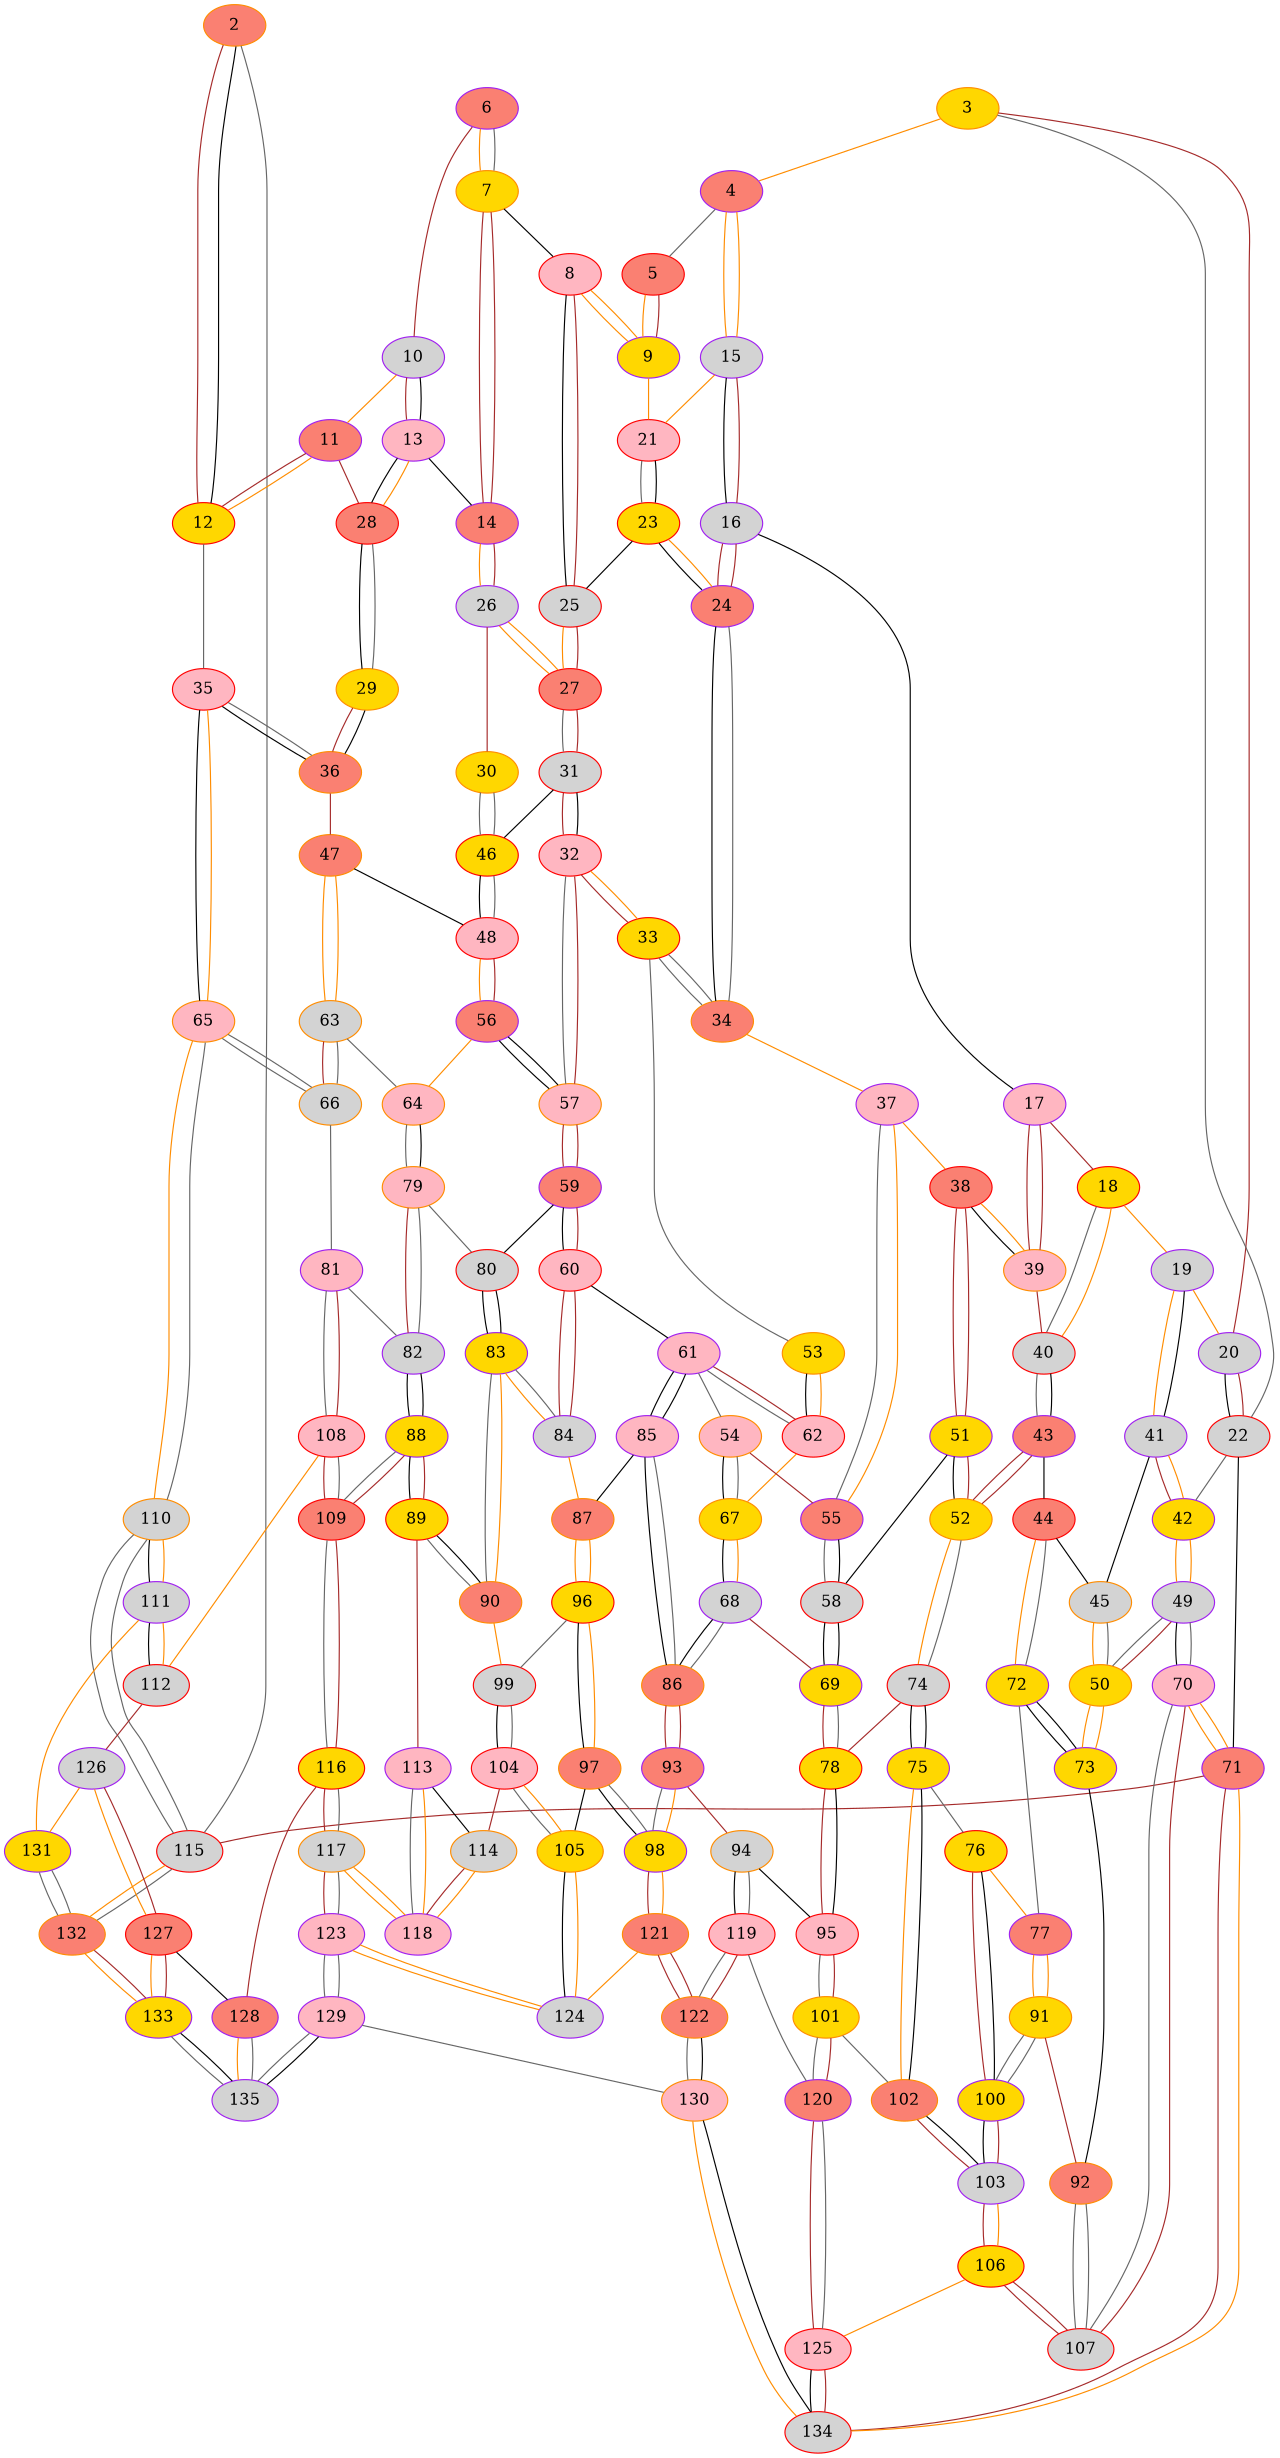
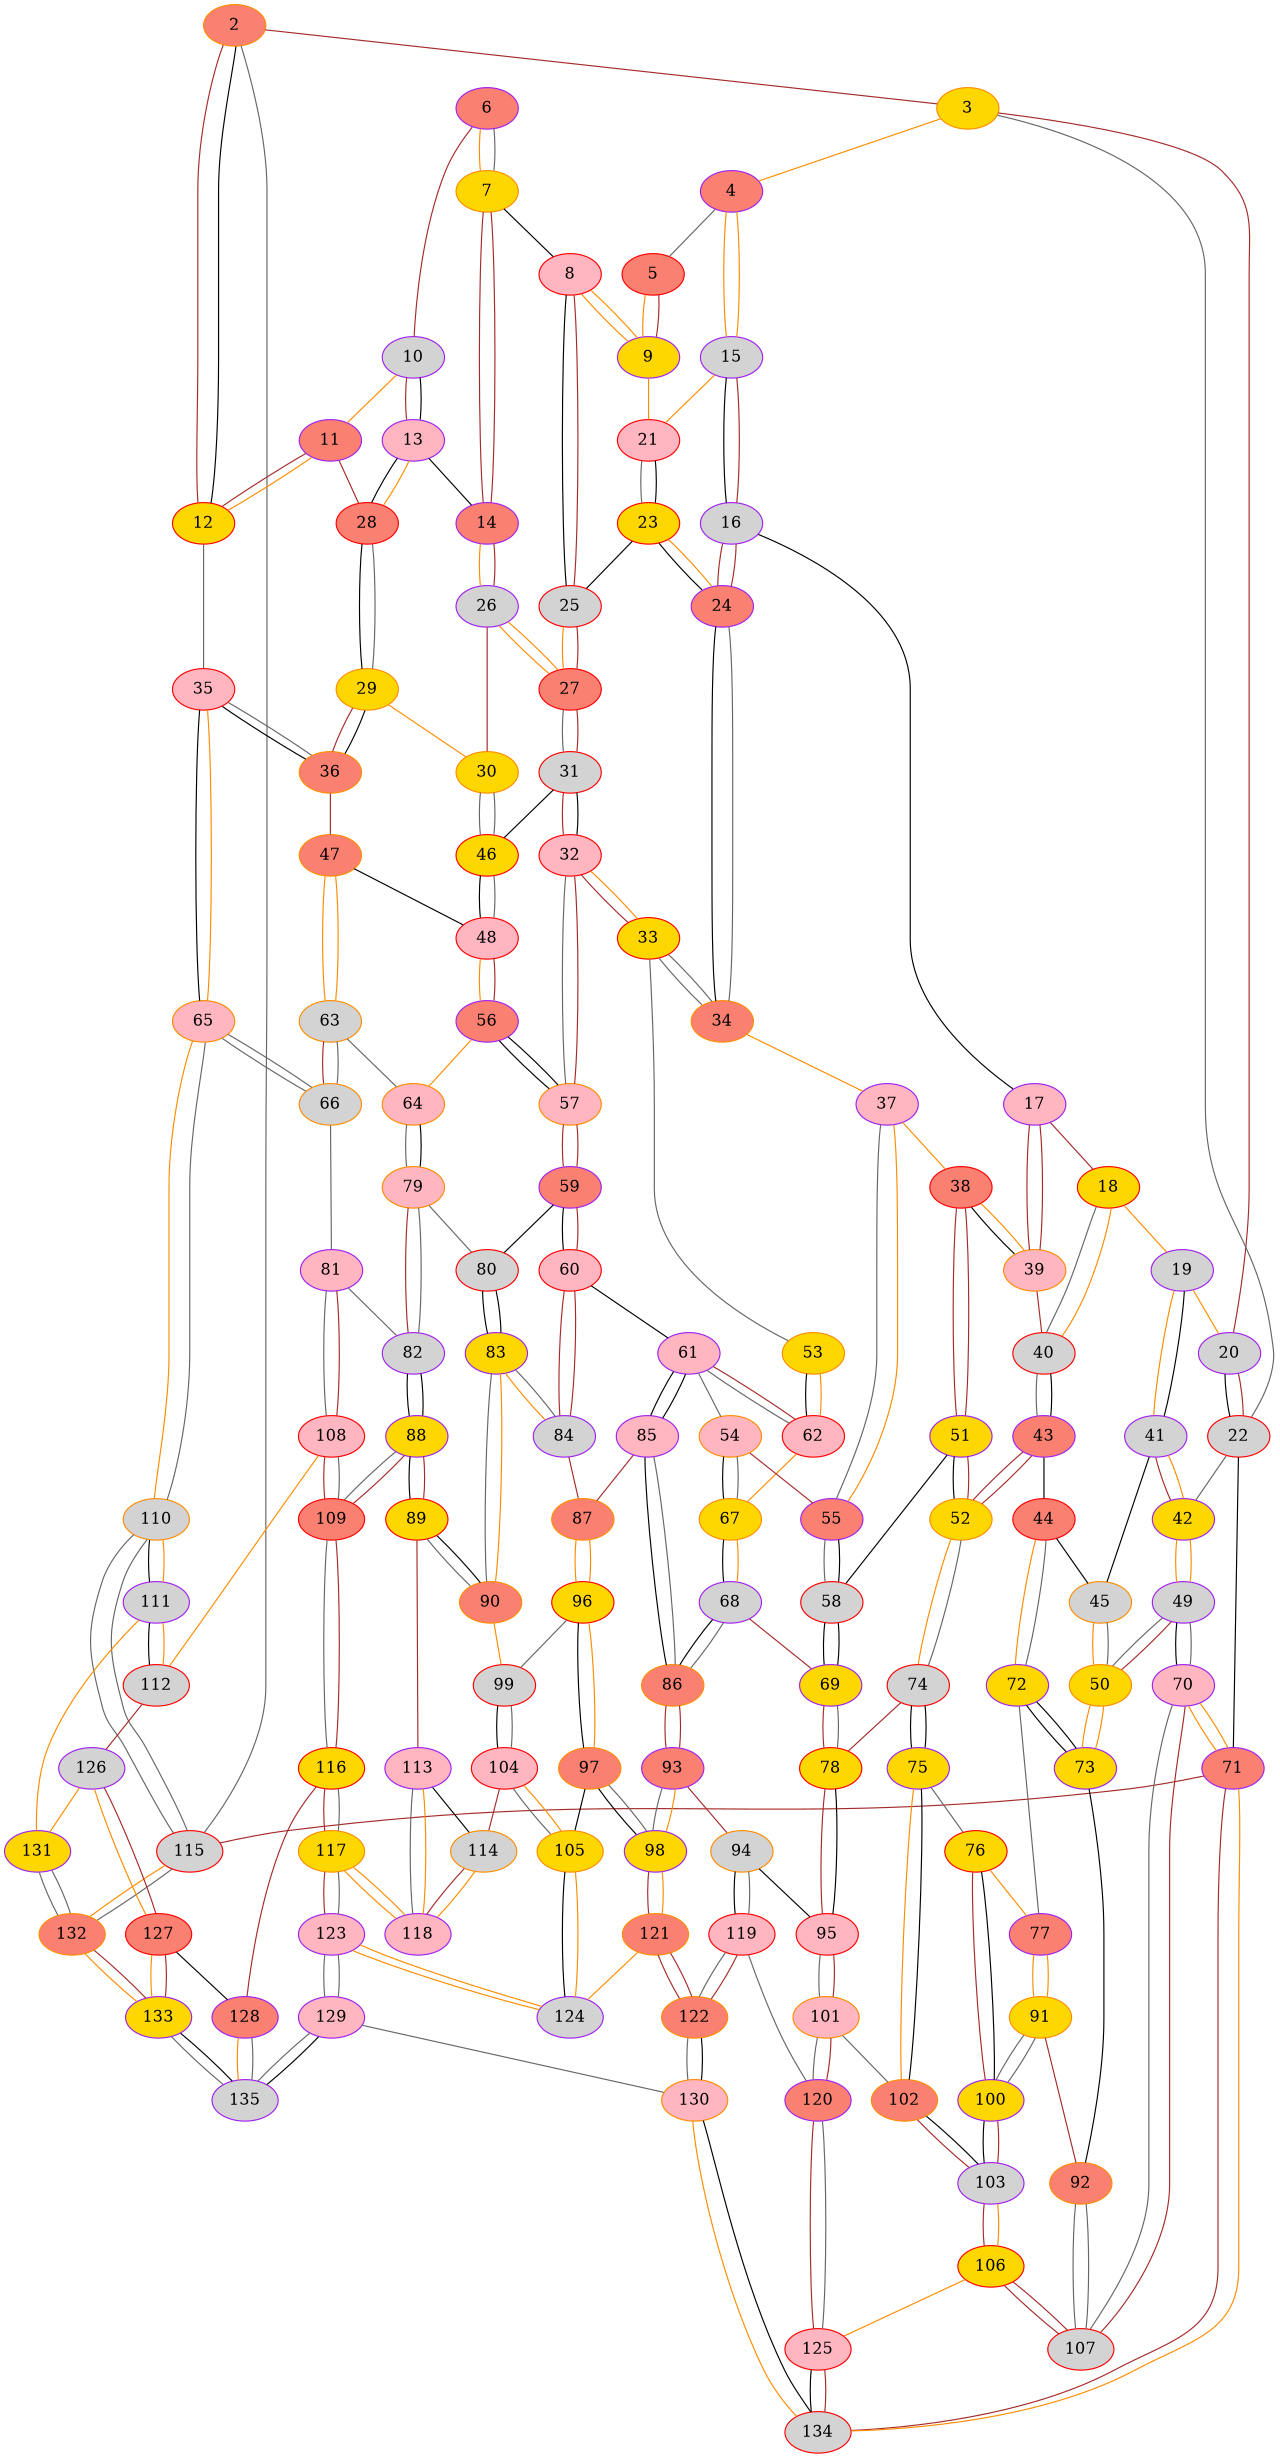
none -> (601, 67)
none -> (427, 731)
(574, 1478) -> (574, 1478)
(615, 1478) -> (615, 1478)
(332, 1851) -> (332, 1851)
(826, 2017) -> (826, 2017)
